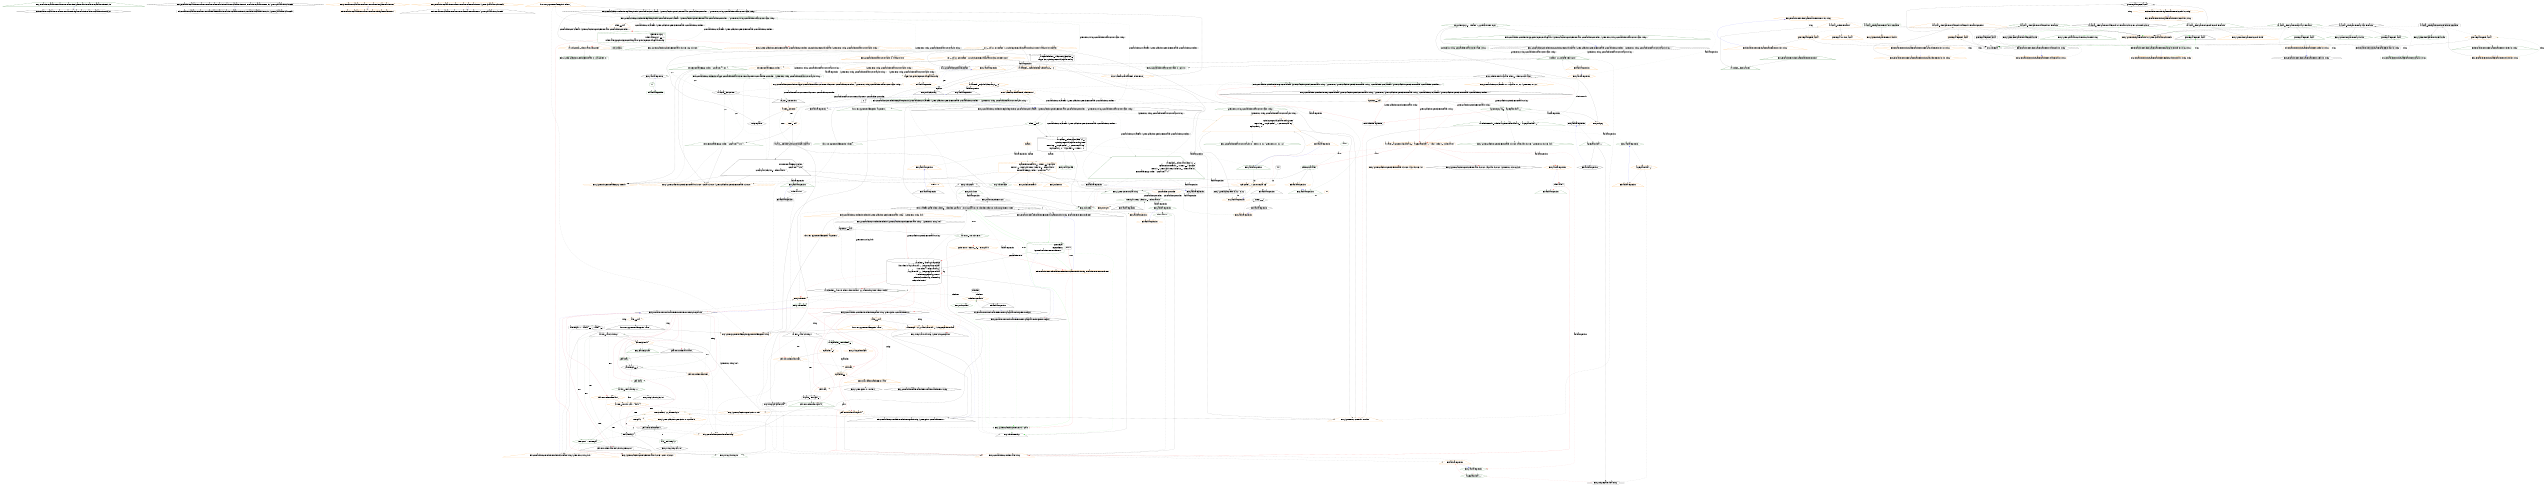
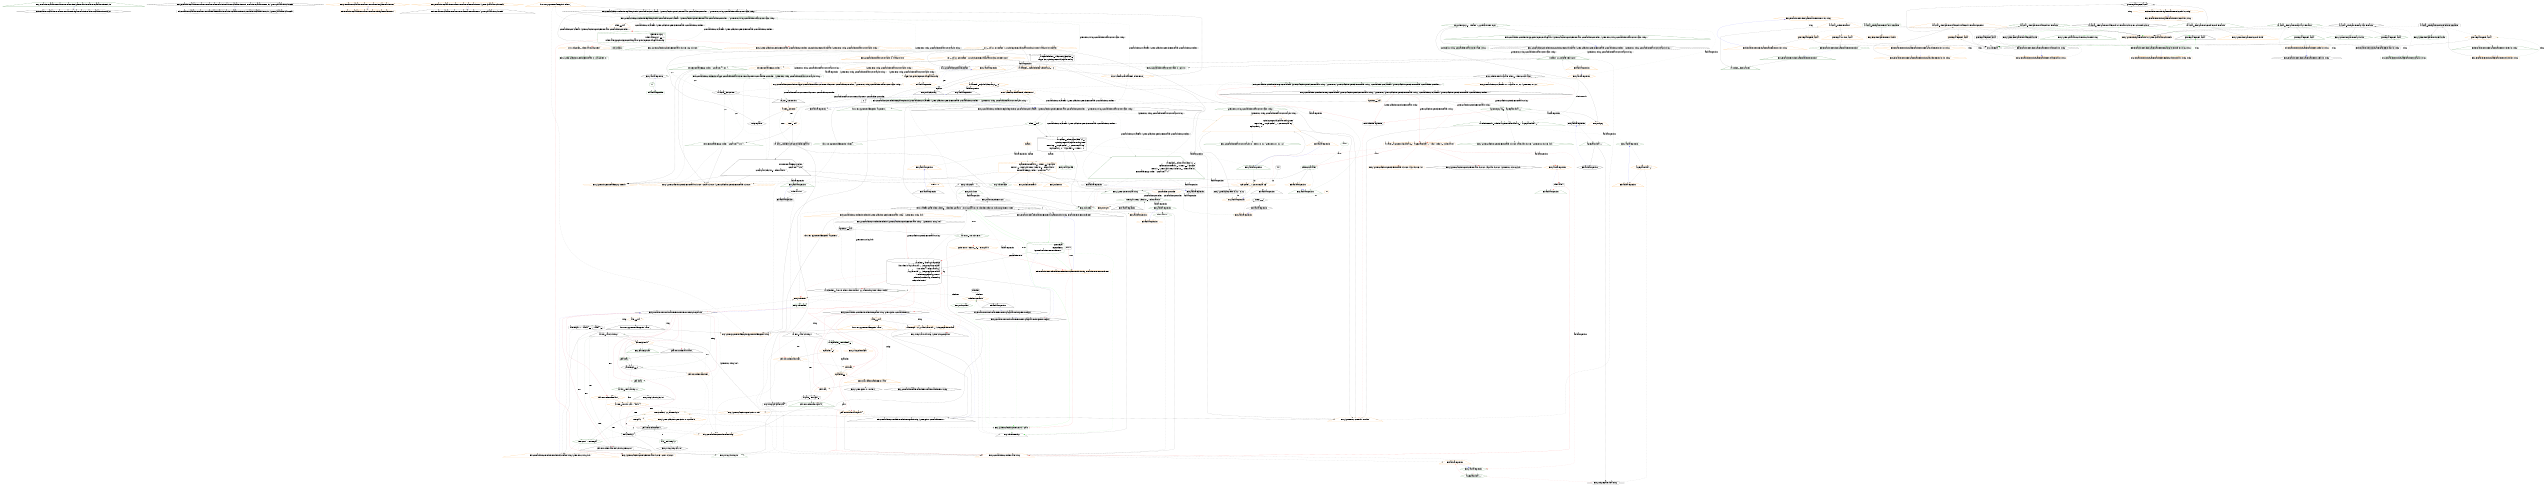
(1882, 37) -> (1882, 37)
(584, 48) -> (584, 48)
none -> (1839, 48)
(792, 144) -> (792, 144)
